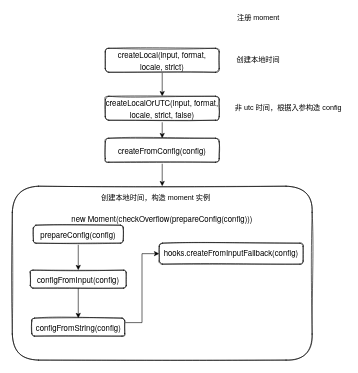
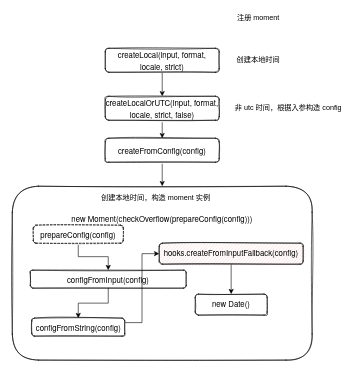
(78, 234) -> (78, 234)
(231, 254) -> (231, 254)
(78, 279) -> (108, 279)
none -> (231, 288)
none -> (231, 305)
